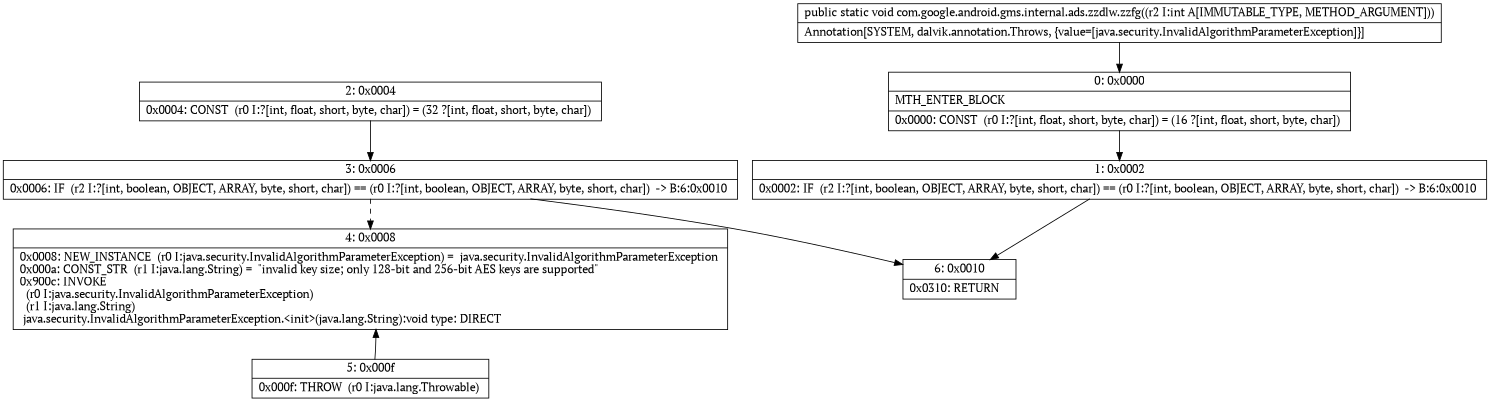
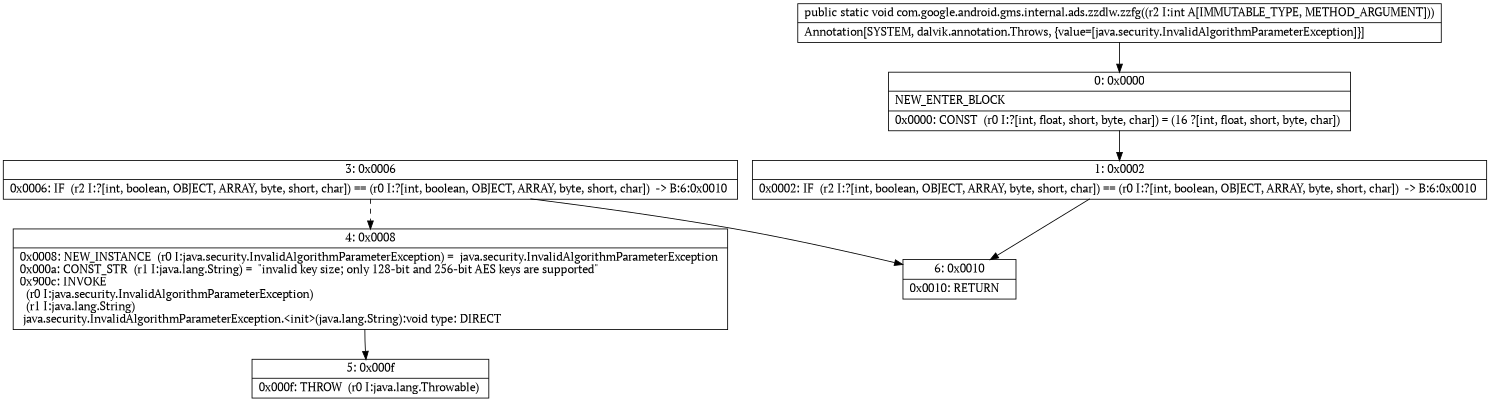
(370, 101) -> none
(950, 101) -> (950, 101)
(959, 289) -> (959, 289)
(376, 349) -> (365, 340)
